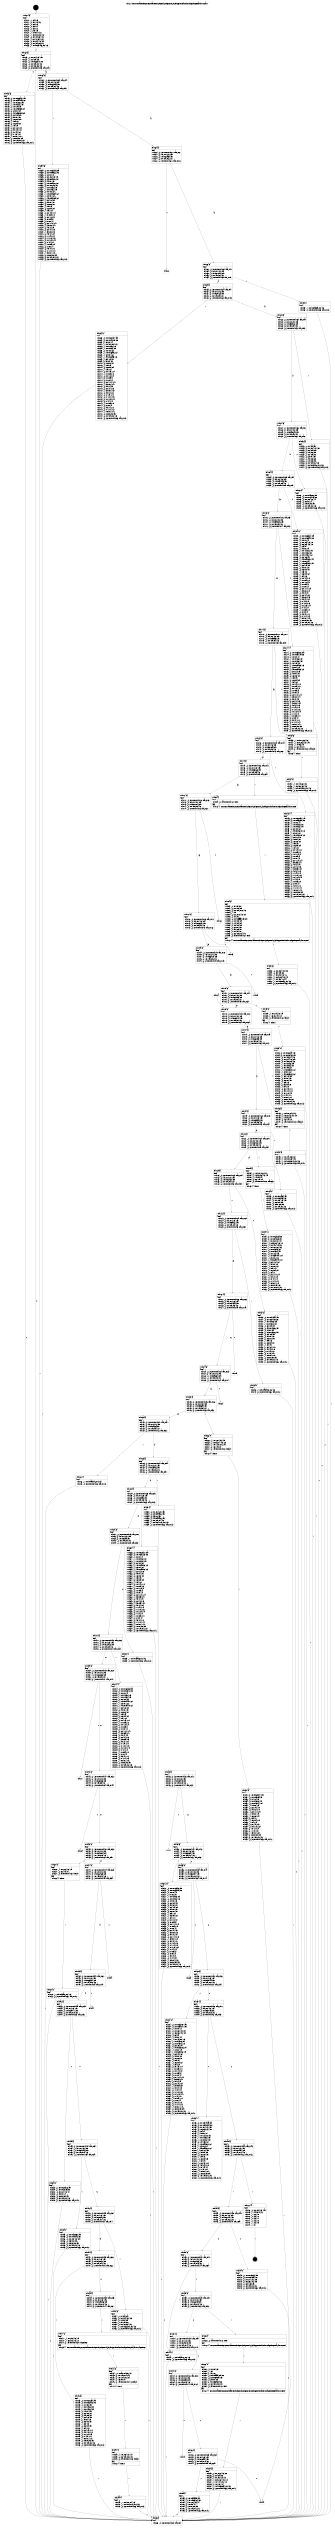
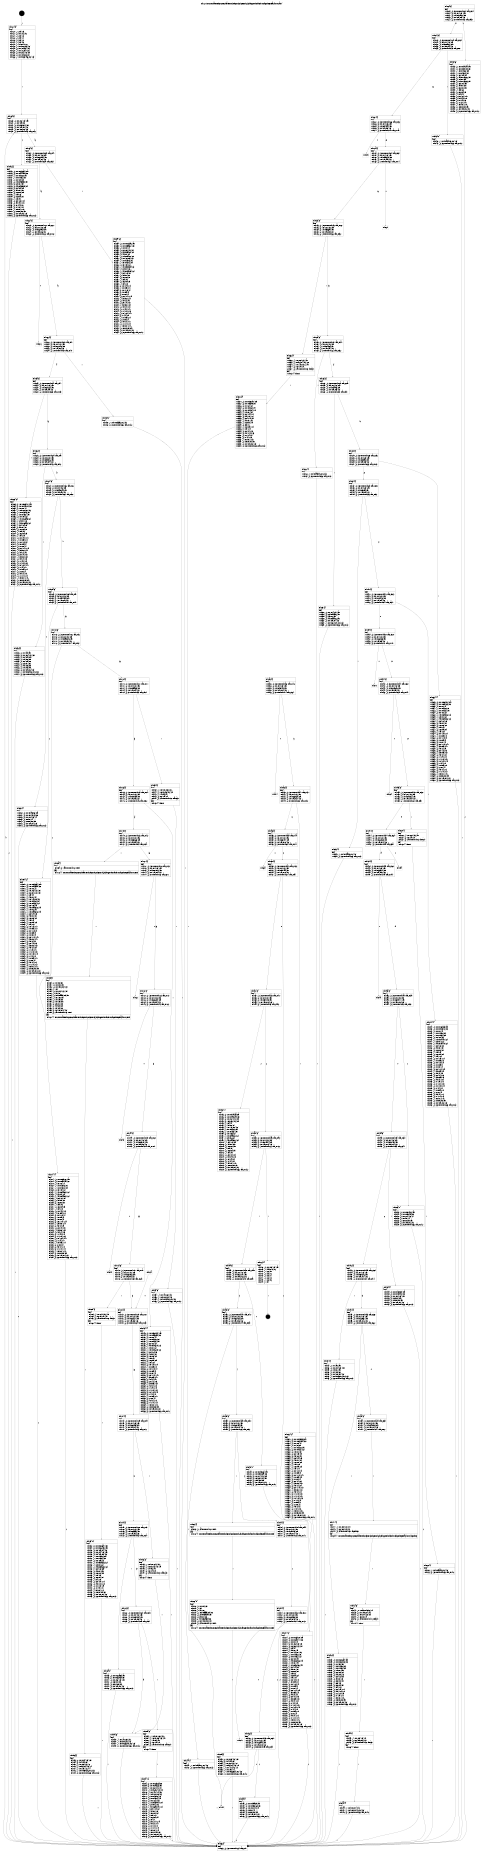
(242, 1159) -> (142, 1679)
